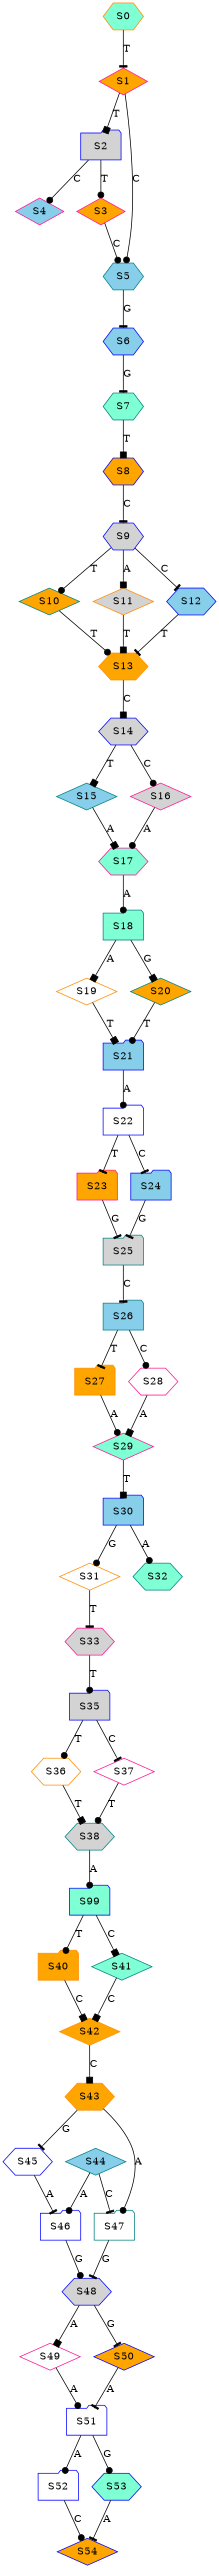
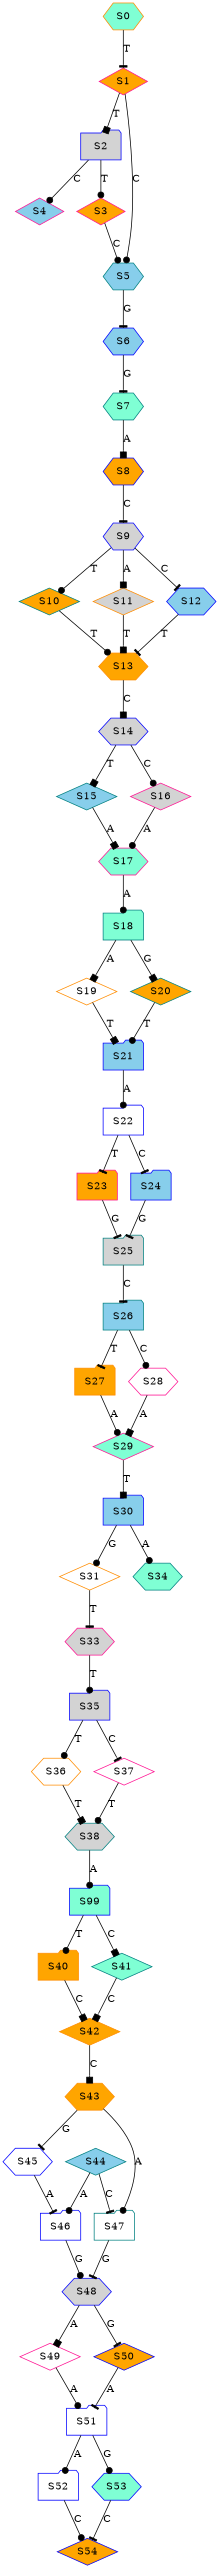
(127, 439) -> (127, 439)
(158, 1577) -> (158, 1577)
(107, 2519) -> (107, 2519)
